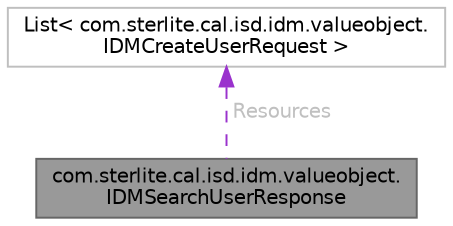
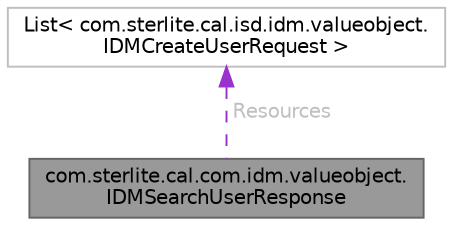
(227, 188) -> (227, 188)
